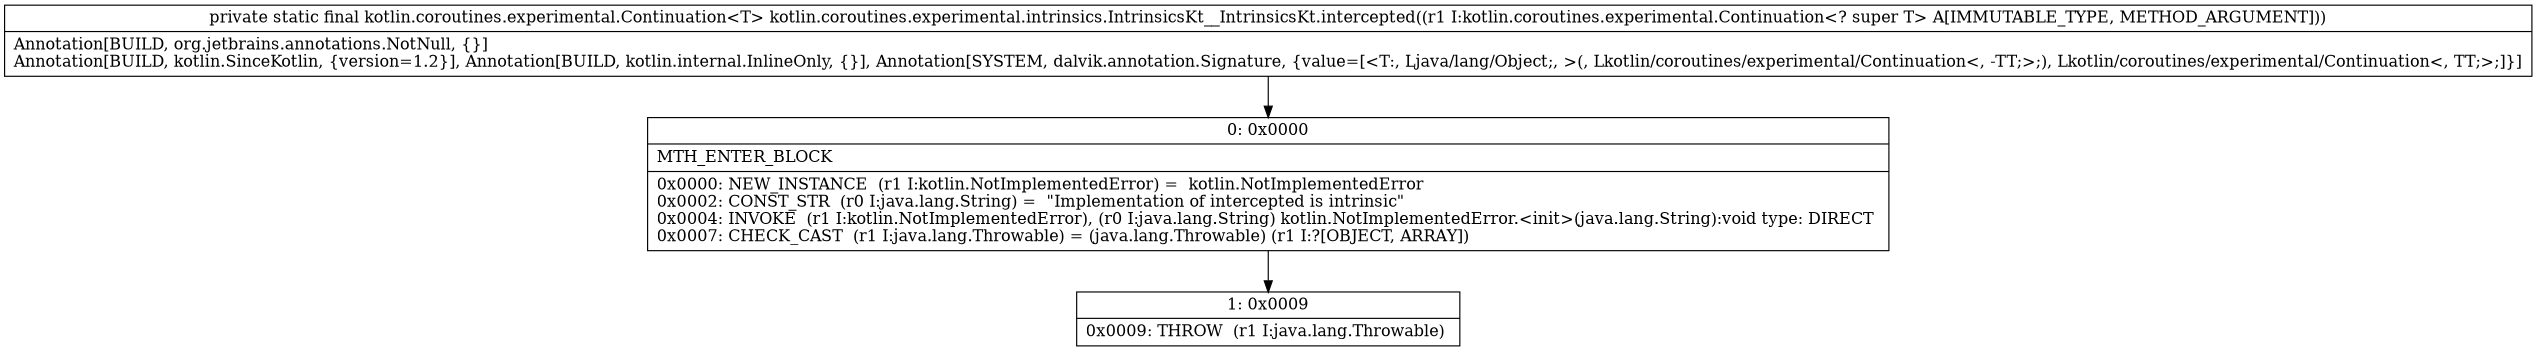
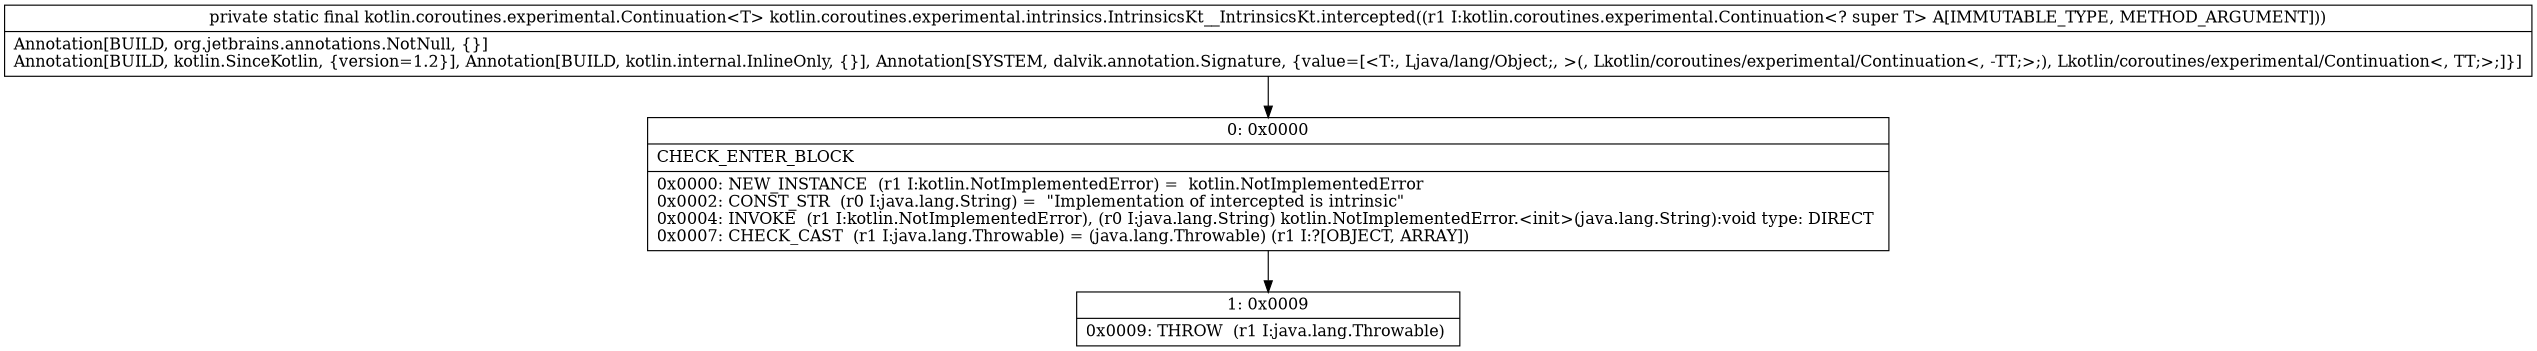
(745, 157) -> (755, 157)
